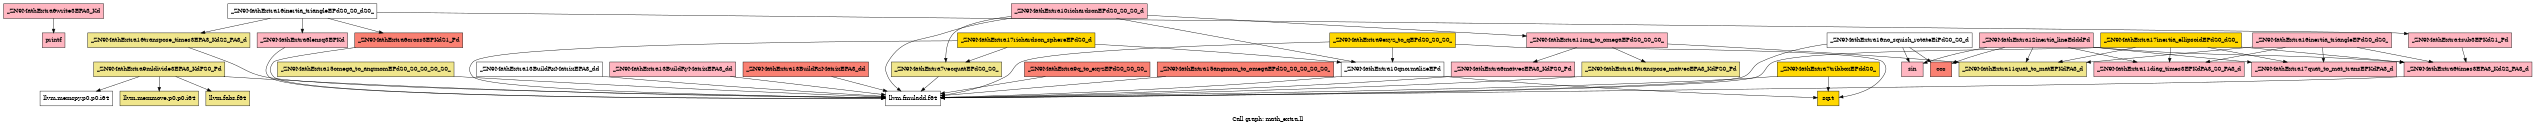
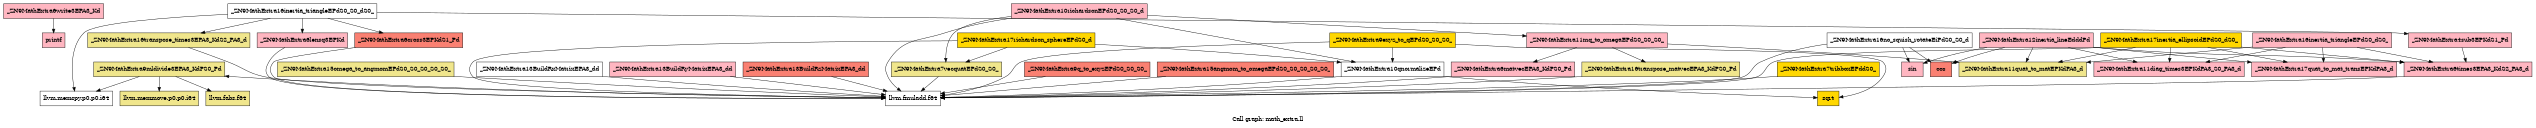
none -> (126, 22)
(1828, 82) -> none
(552, 91) -> (557, 91)
